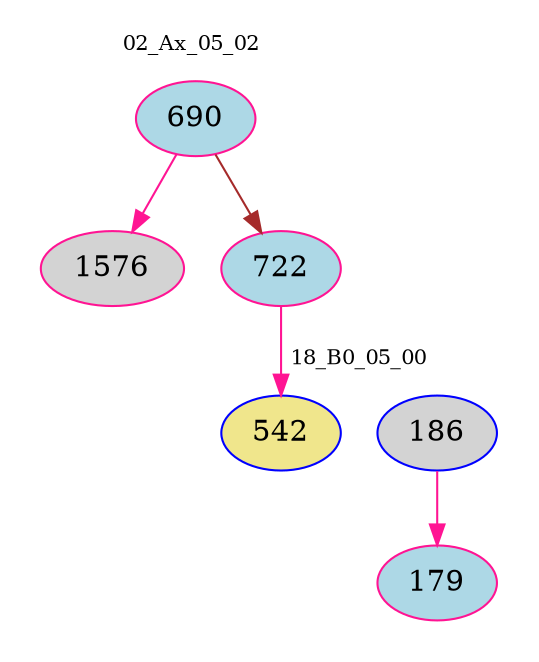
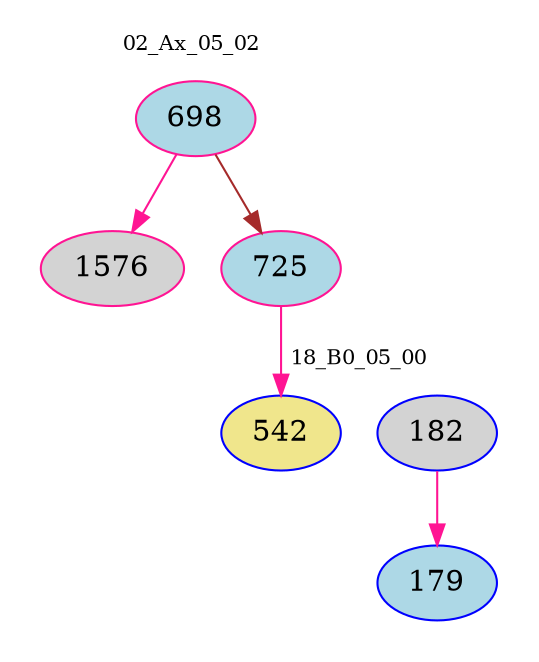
(196, 119) -> (196, 119)
(281, 269) -> (281, 269)
(437, 433) -> (437, 433)
(437, 583) -> (437, 583)
